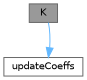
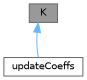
(50, 35) -> (37, 45)
